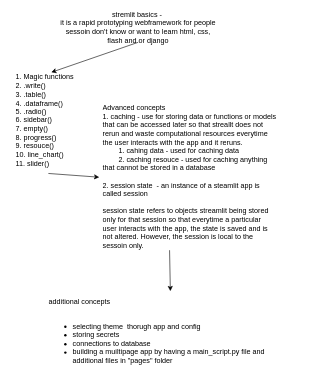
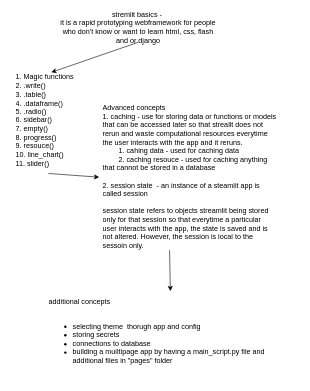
(138, 27) -> (138, 27)
